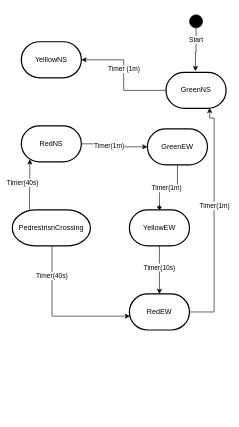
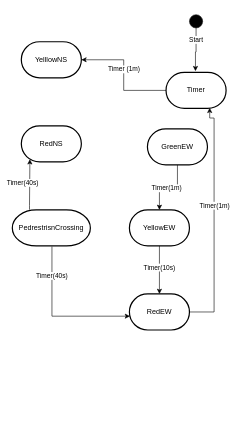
(196, 90) -> (196, 90)
(110, 144) -> none
(159, 204) -> (159, 204)
